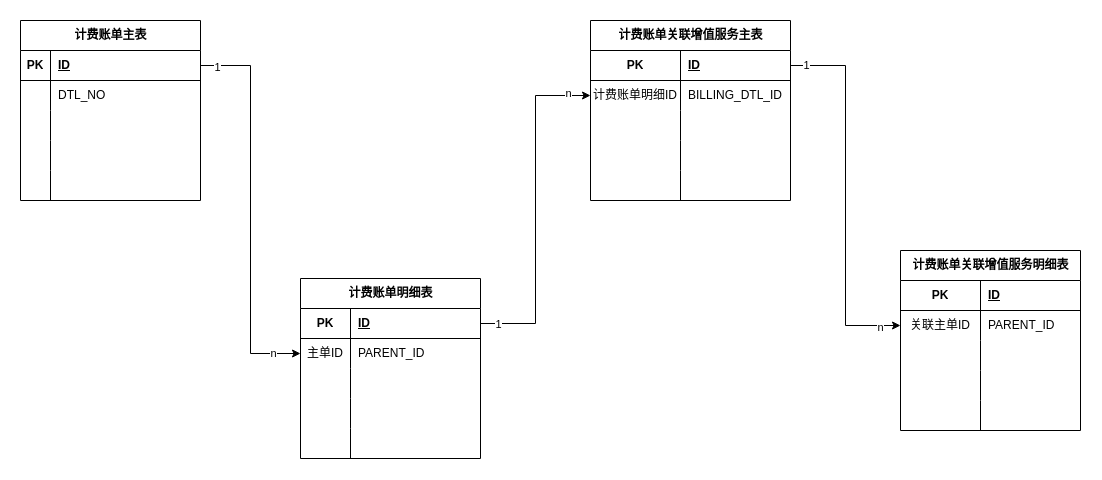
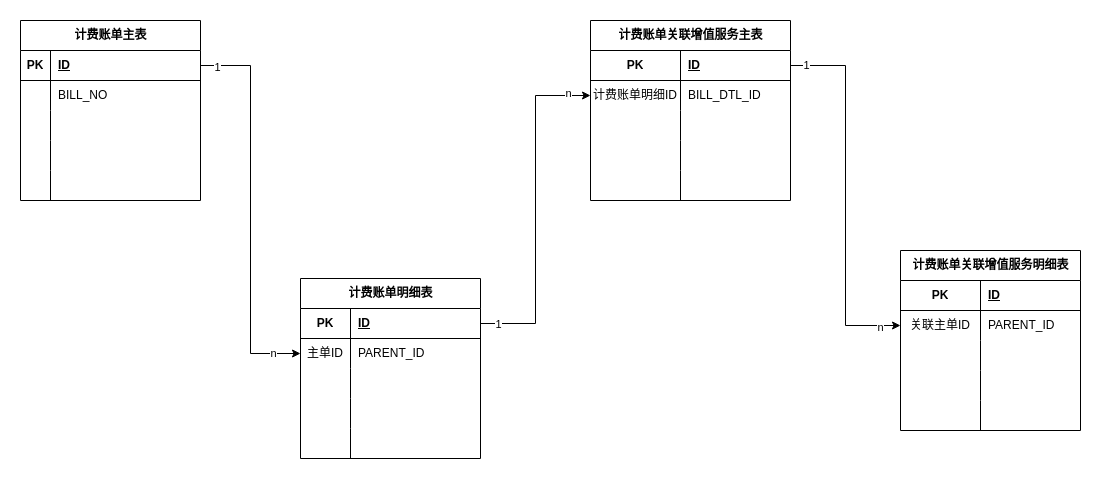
(79, 96) -> (82, 96)
(736, 96) -> (725, 96)
